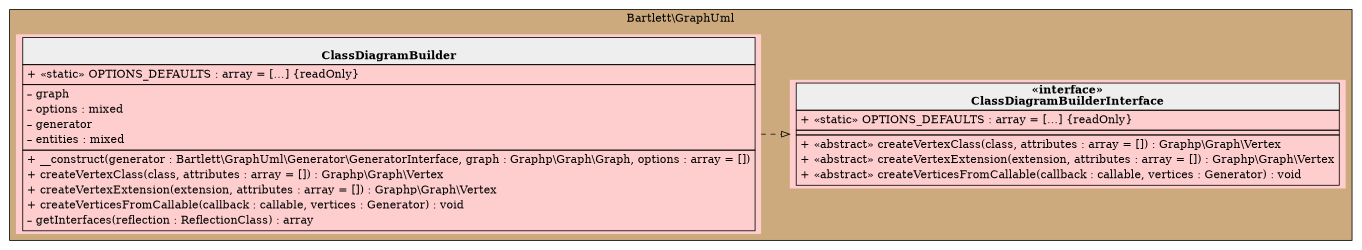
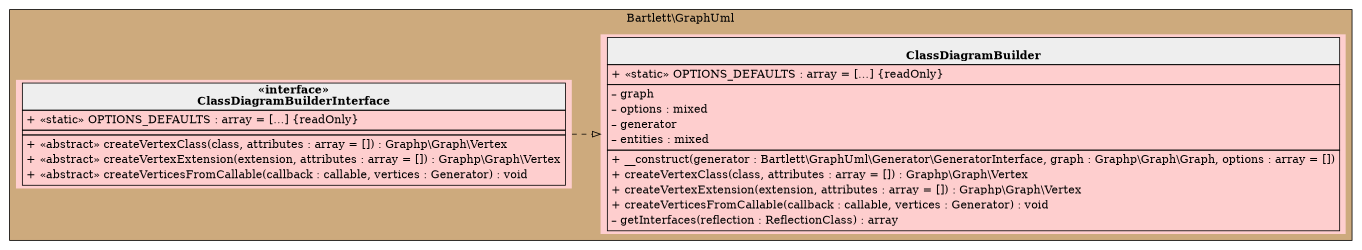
(771, 134) -> (582, 134)
